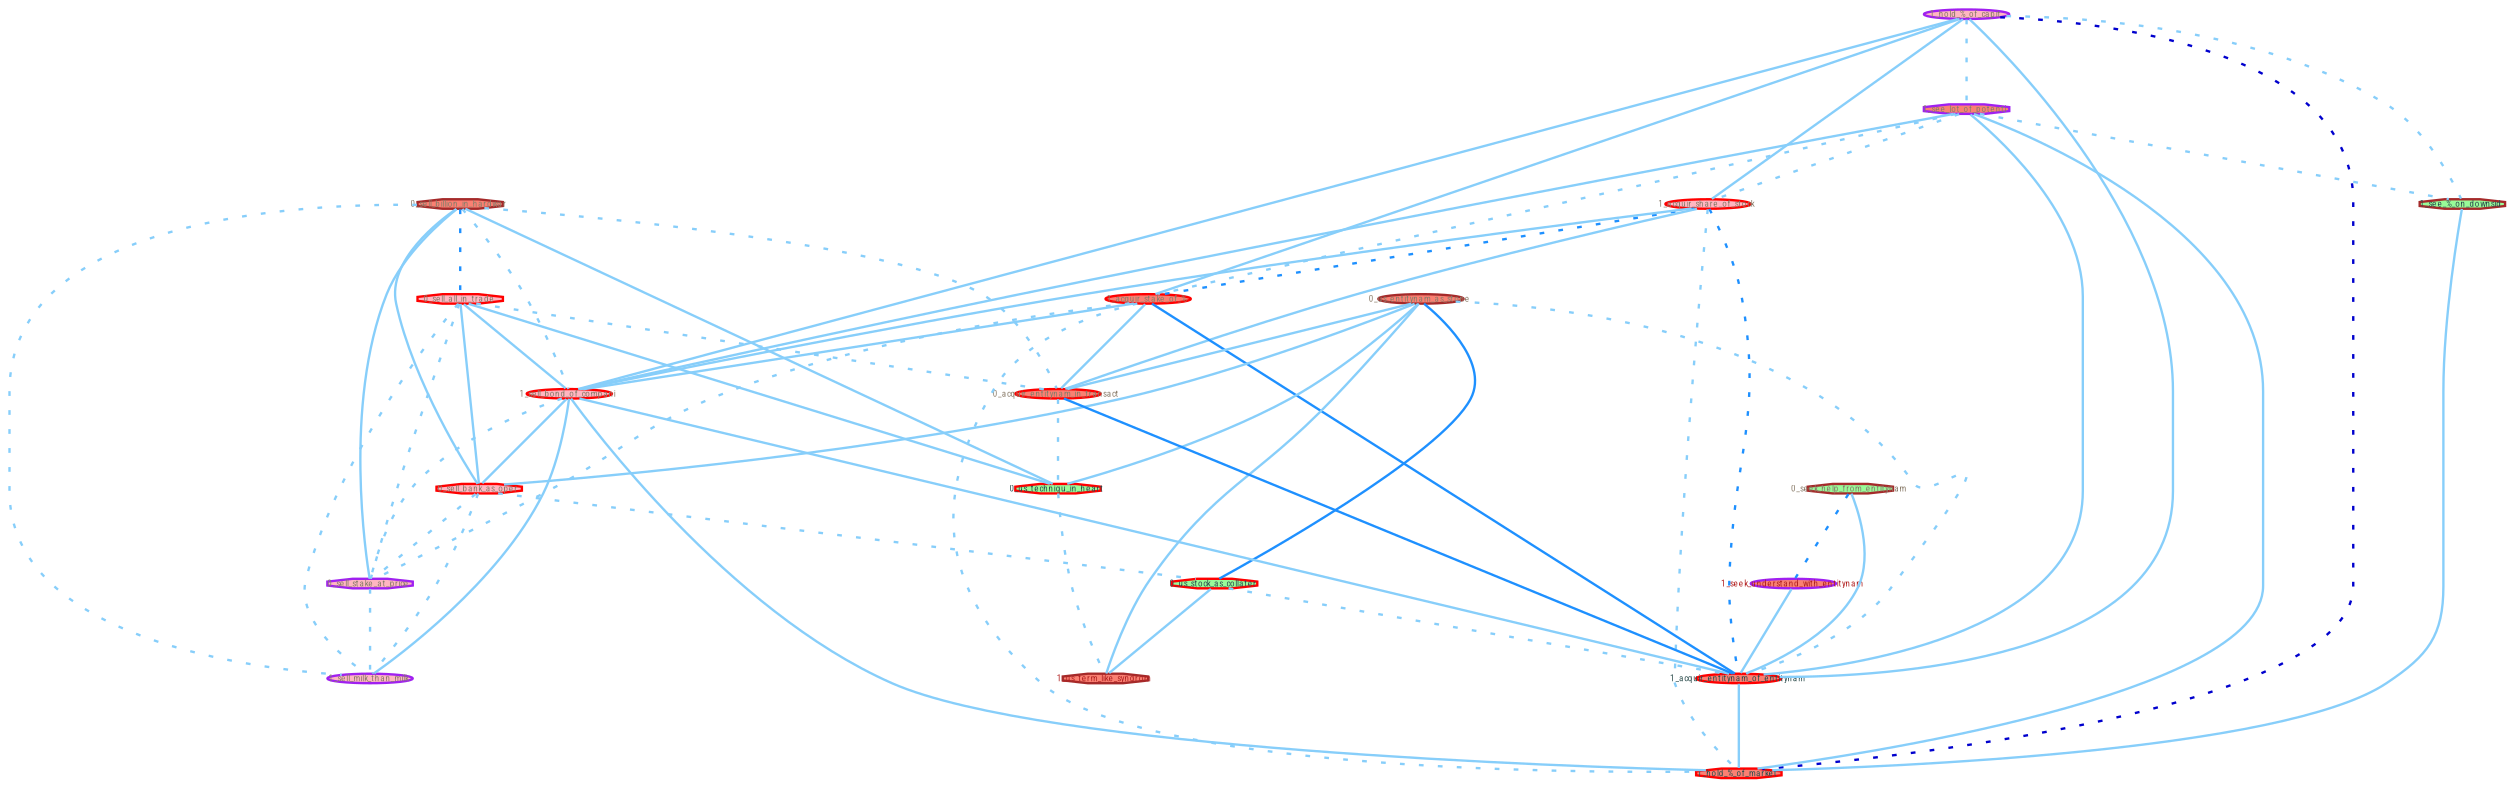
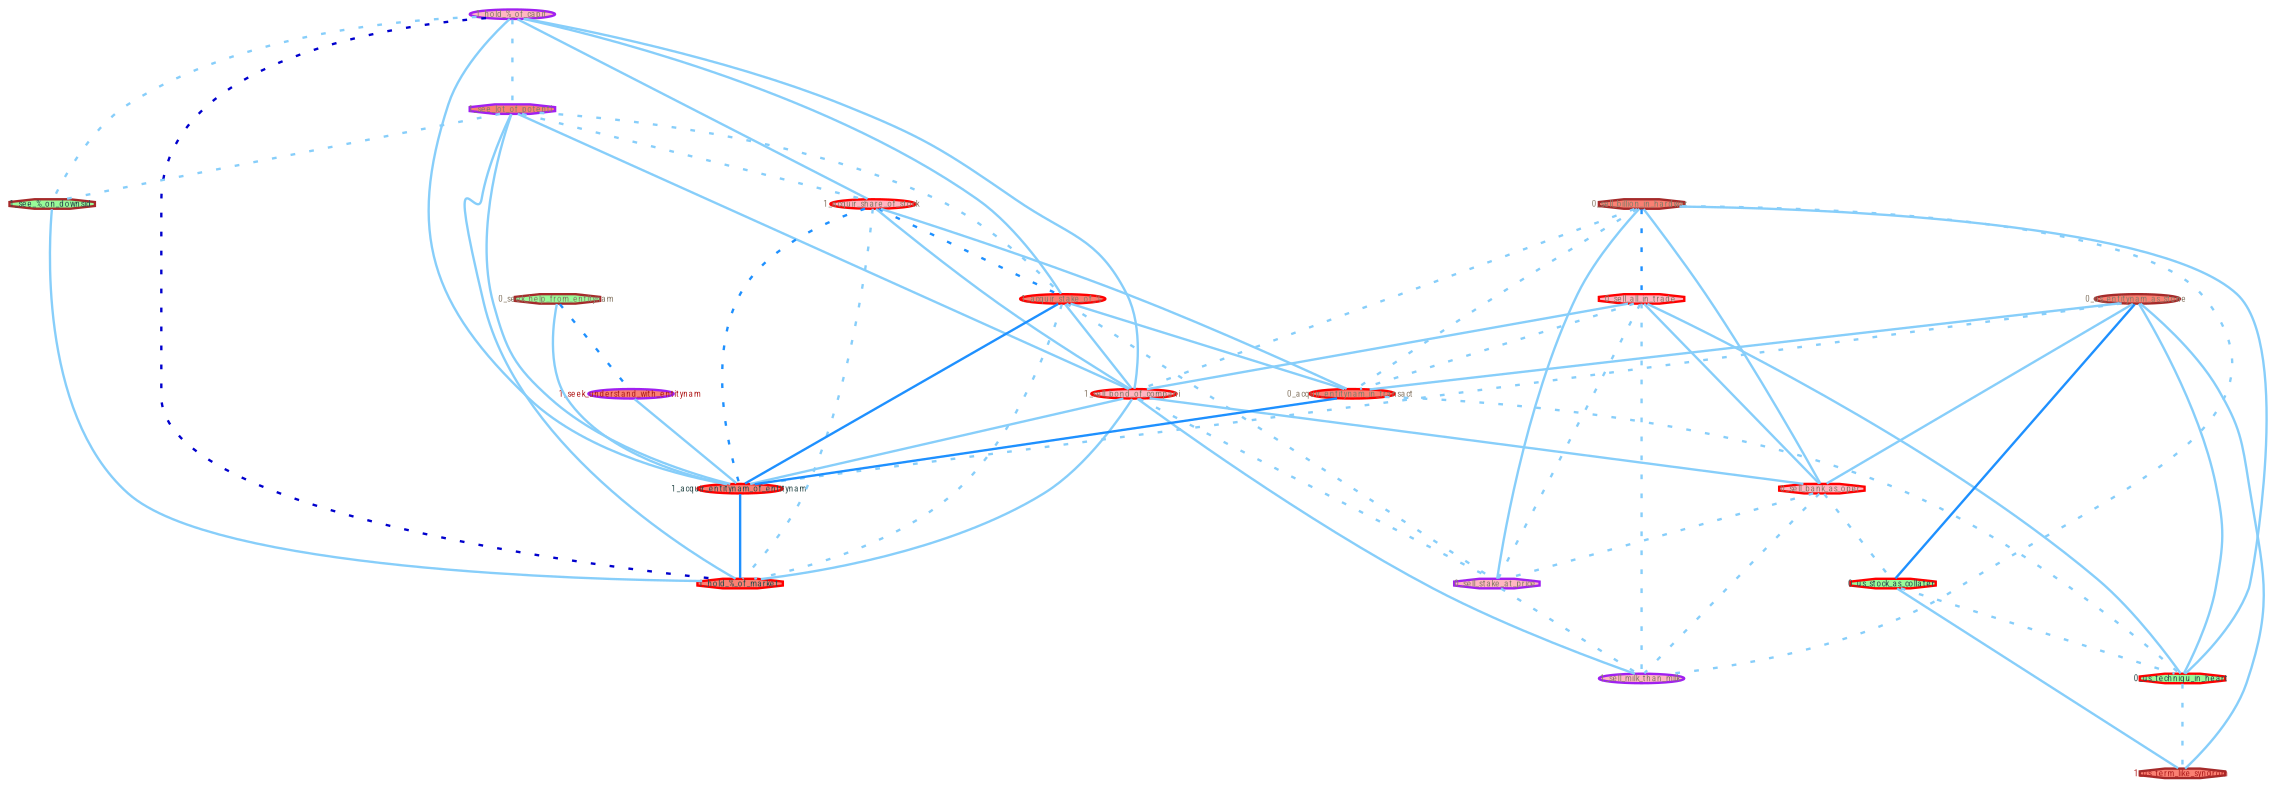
(1477, 631) -> (2038, 631)
(1739, 726) -> (740, 536)
